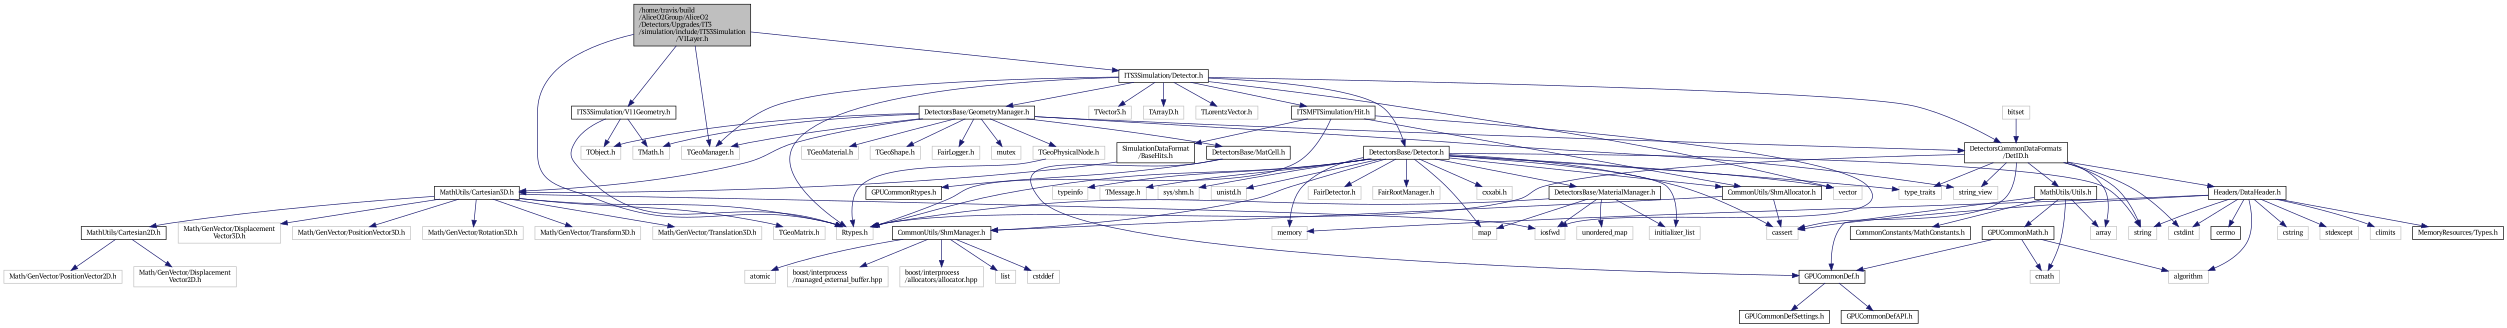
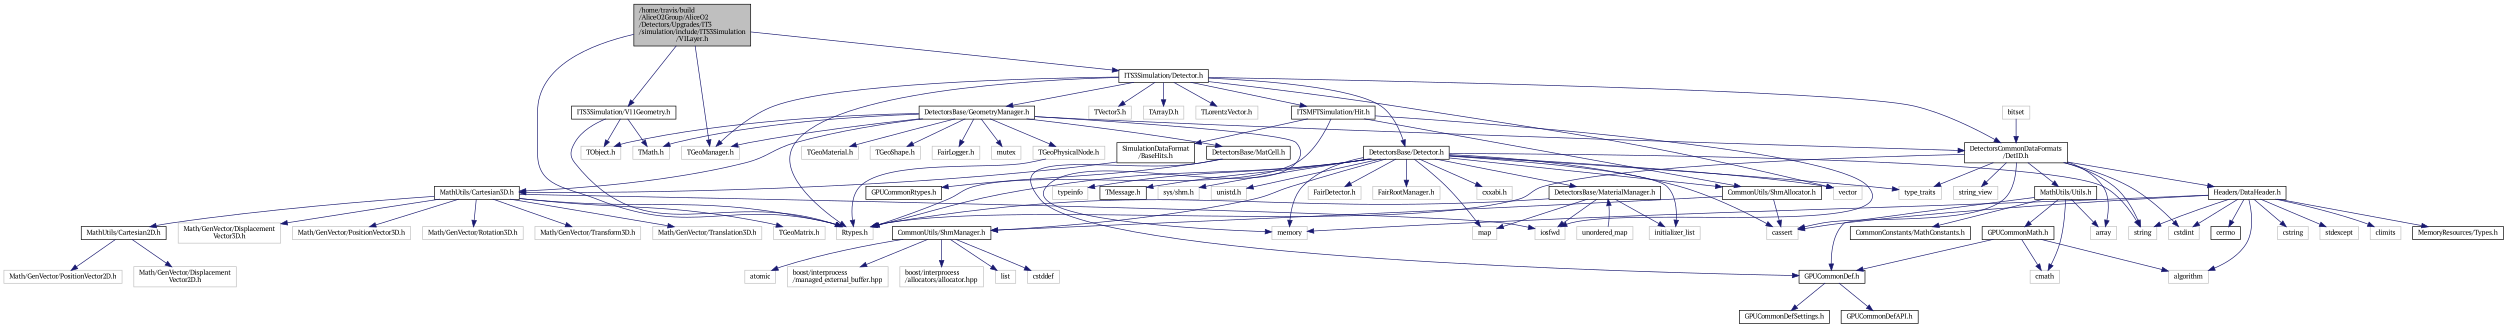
(1469, 144) -> (1300, 151)
(1123, 193) -> (1123, 193)
(1601, 210) -> (1609, 213)
